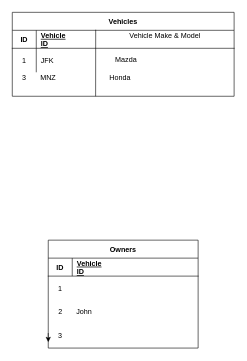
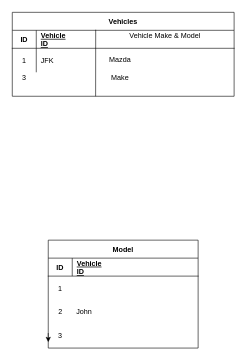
(126, 60) -> (120, 60)
(48, 78) -> none
(120, 78) -> (120, 78)
(123, 250) -> (123, 250)
